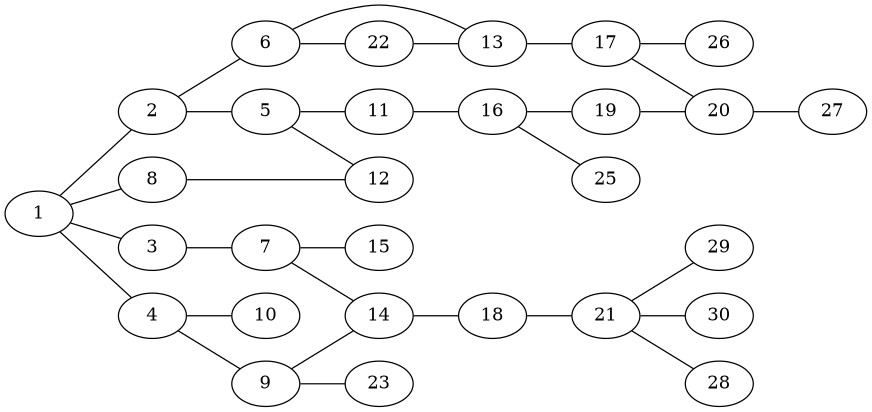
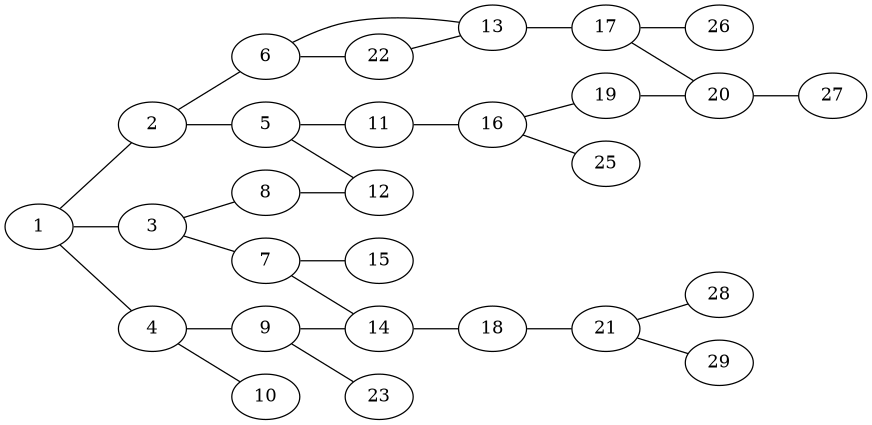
(96, 197) -> (209, 210)
(719, 316) -> none
